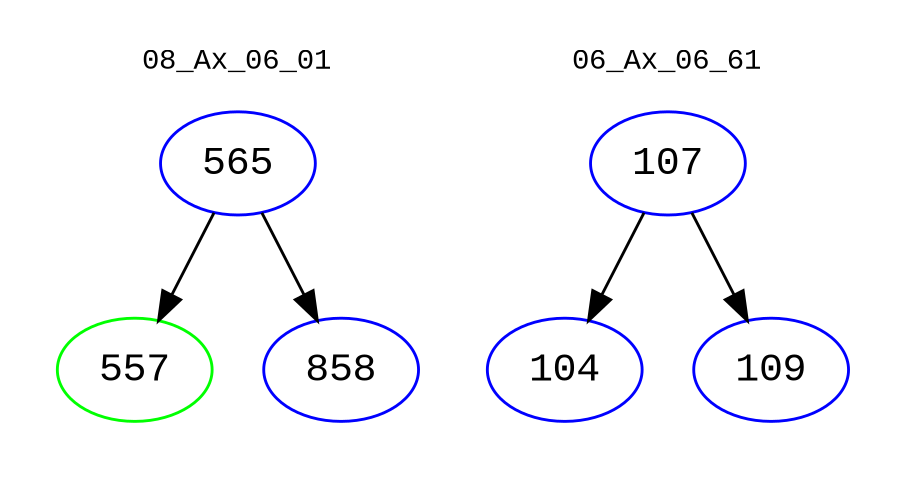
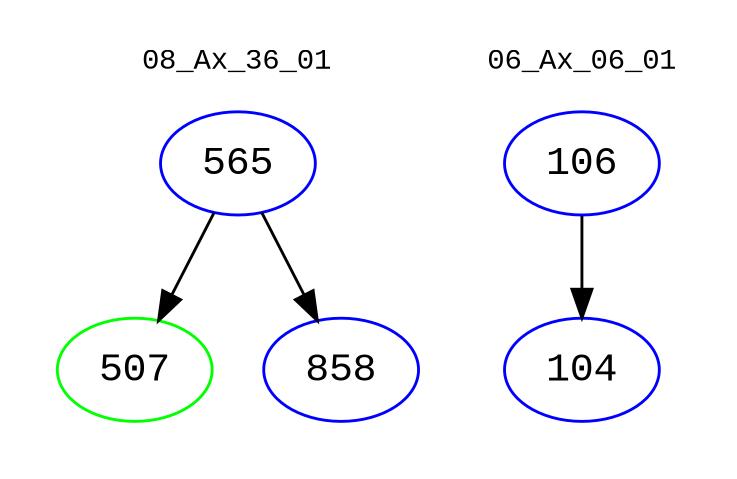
(238, 62) -> (238, 62)
(668, 62) -> (583, 62)
(668, 163) -> (582, 163)
(135, 370) -> (135, 370)
(771, 370) -> none
